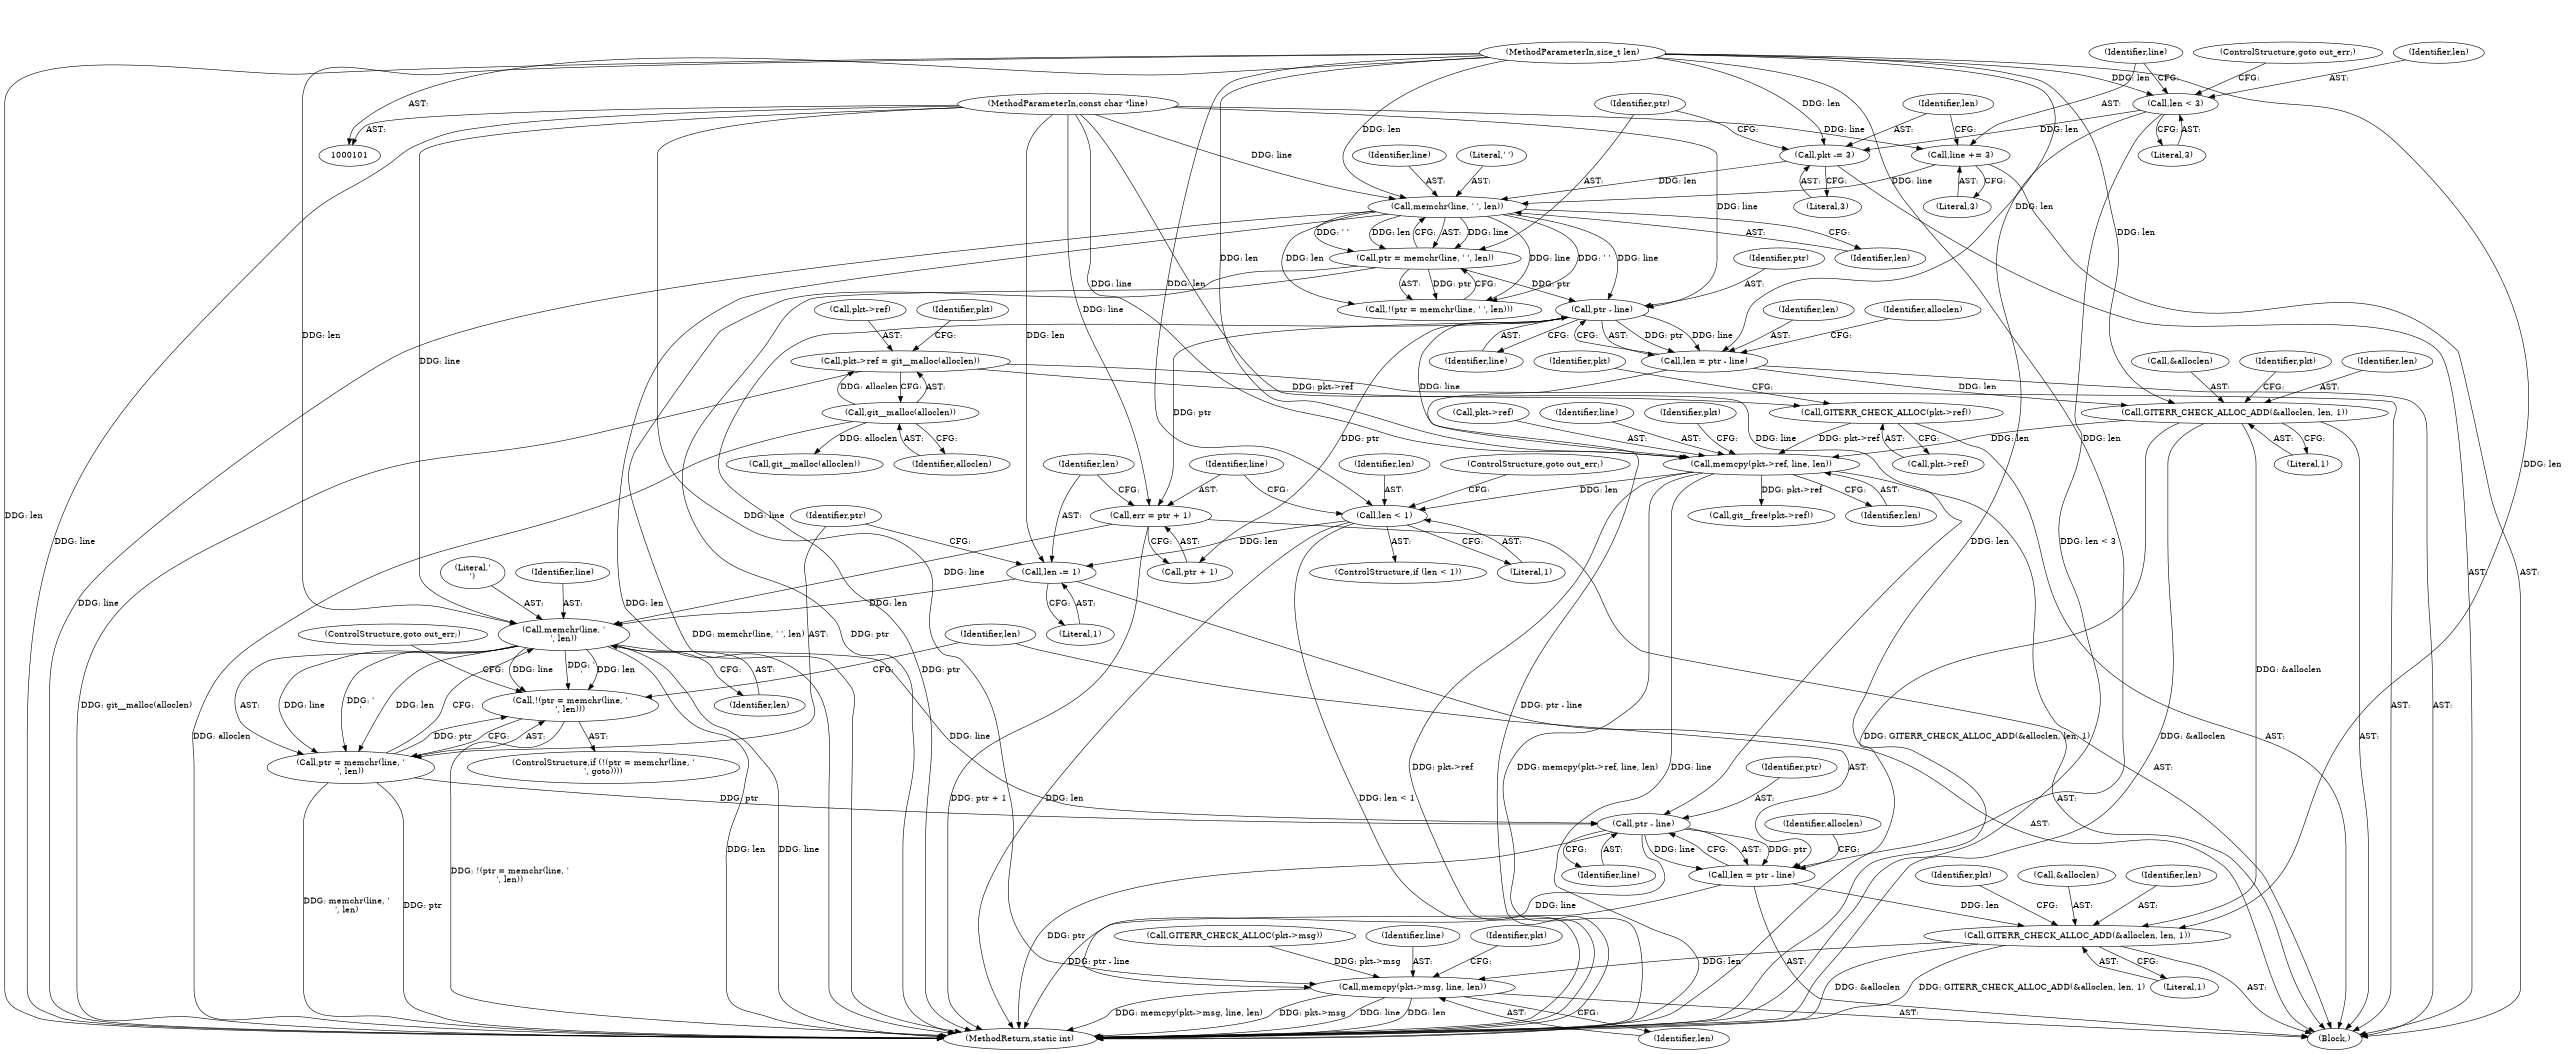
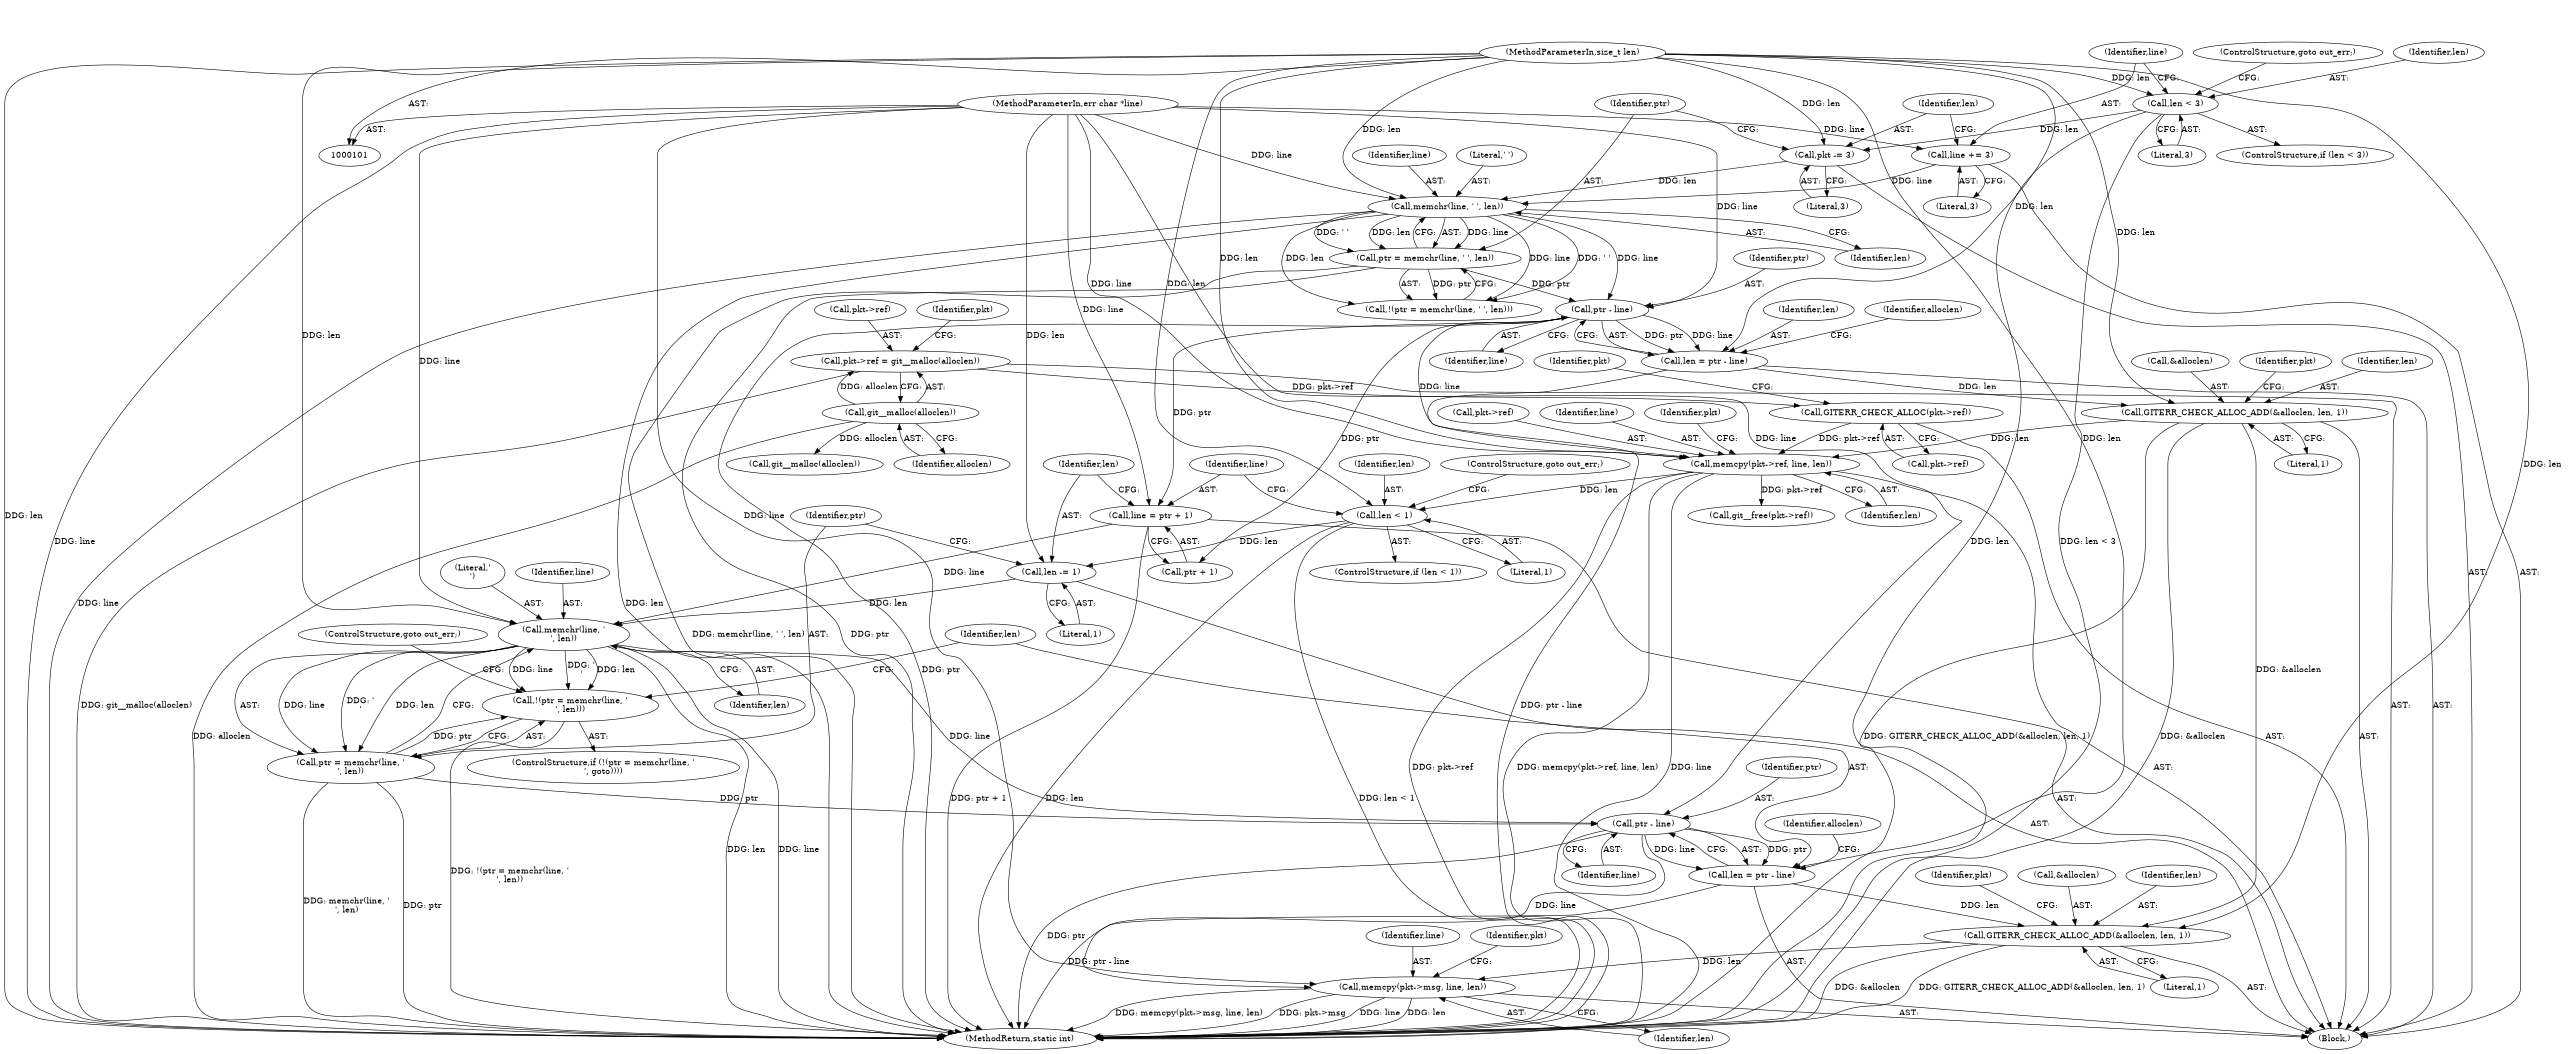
(1068, 104) -> (1068, 104)
none -> (2305, 156)
(1151, 516) -> (1151, 516)
(1235, 936) -> none
